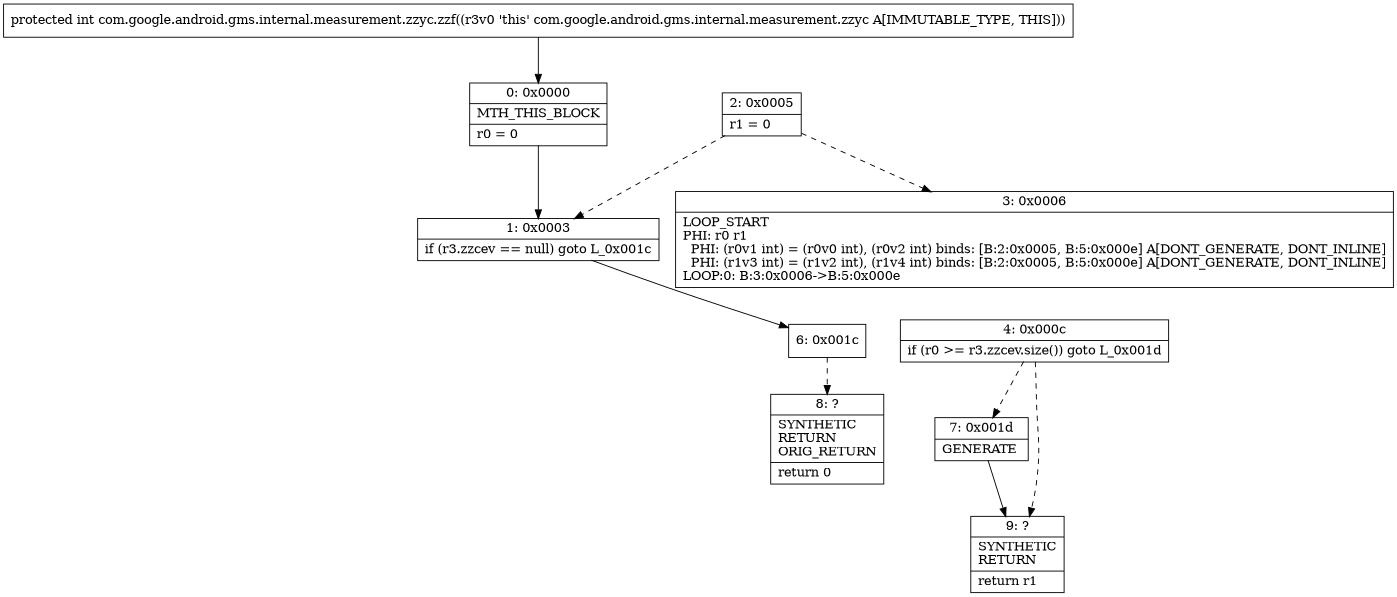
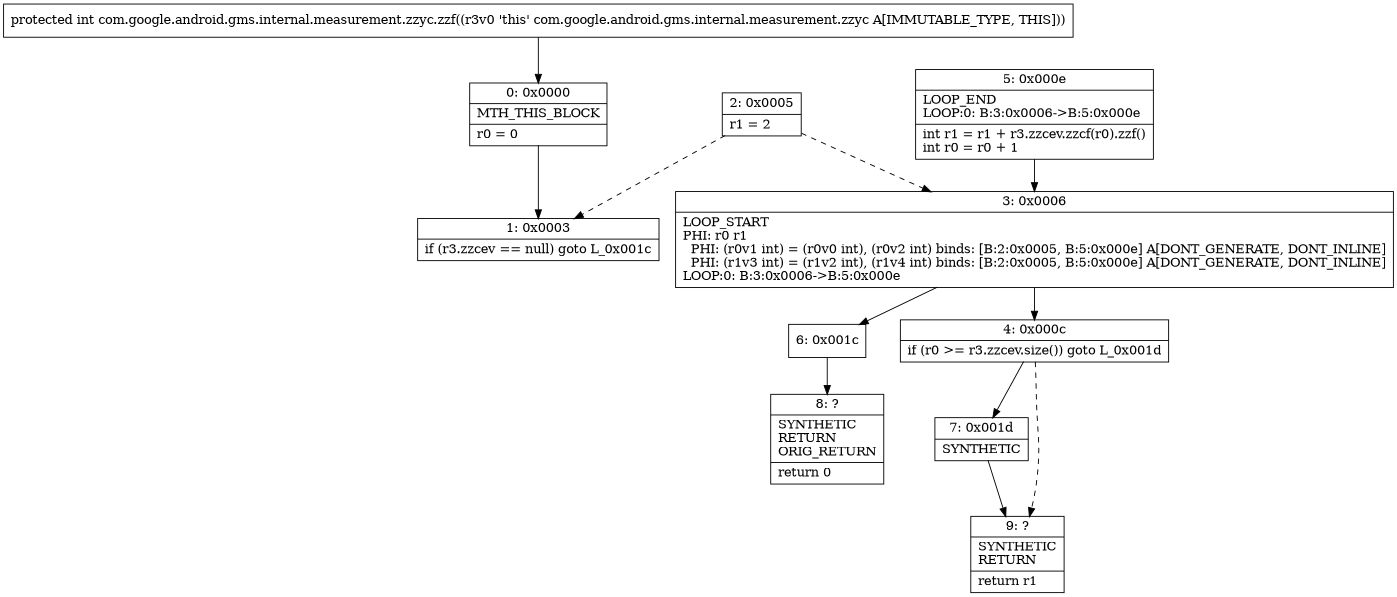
none -> (1034, 114)
(750, 125) -> (750, 125)
(685, 294) -> (902, 304)
none -> (1034, 299)
(827, 371) -> (827, 371)
(1010, 386) -> (1010, 386)
(980, 450) -> (982, 450)
